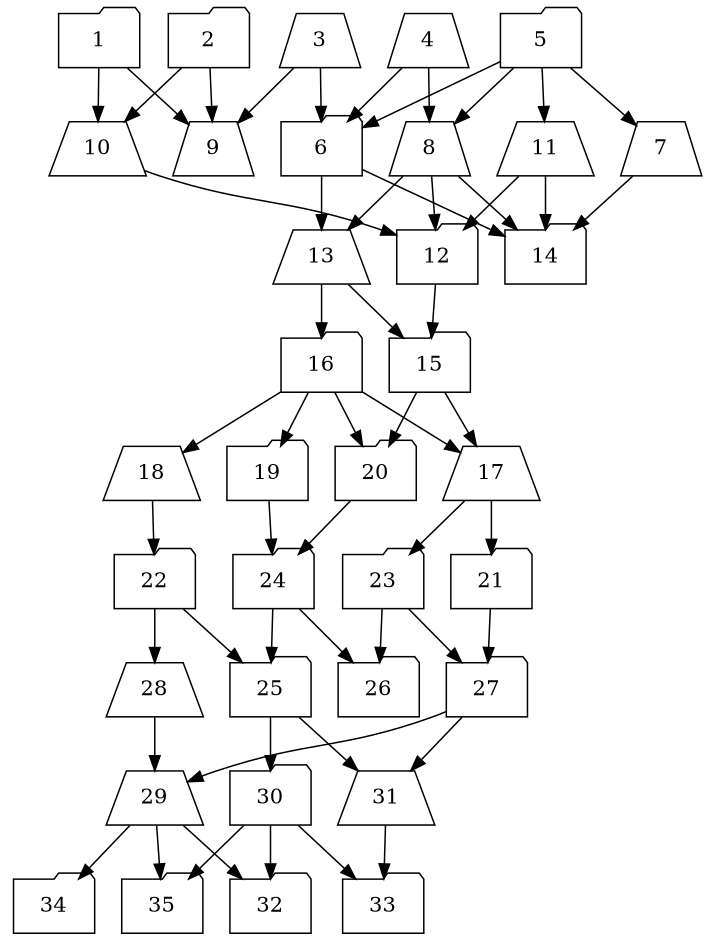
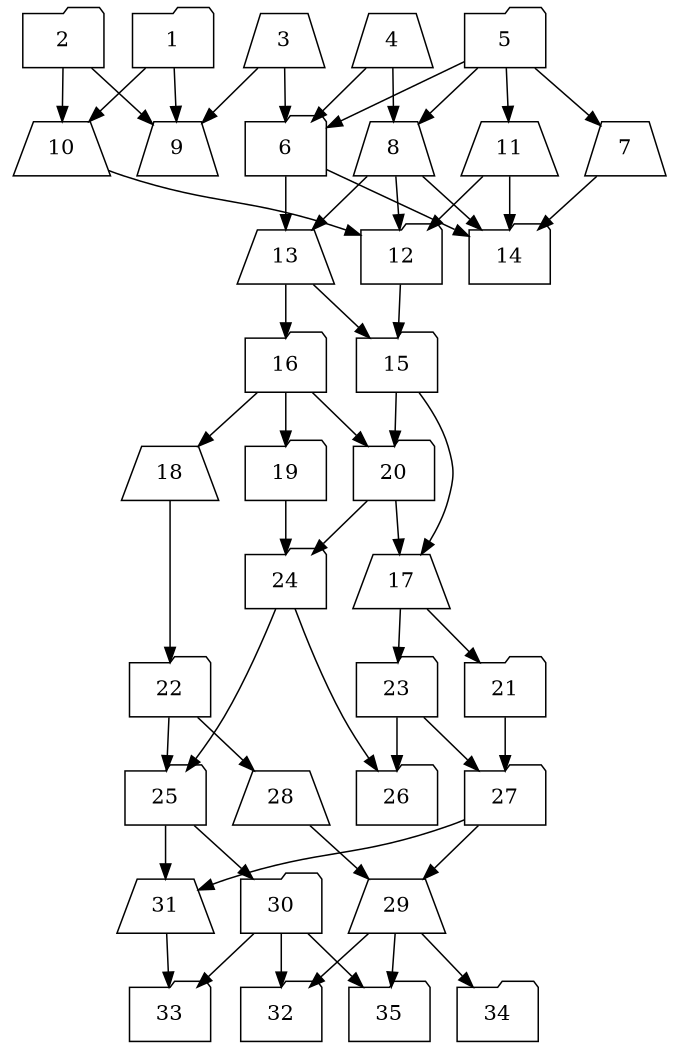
(413, 423) -> (397, 520)
